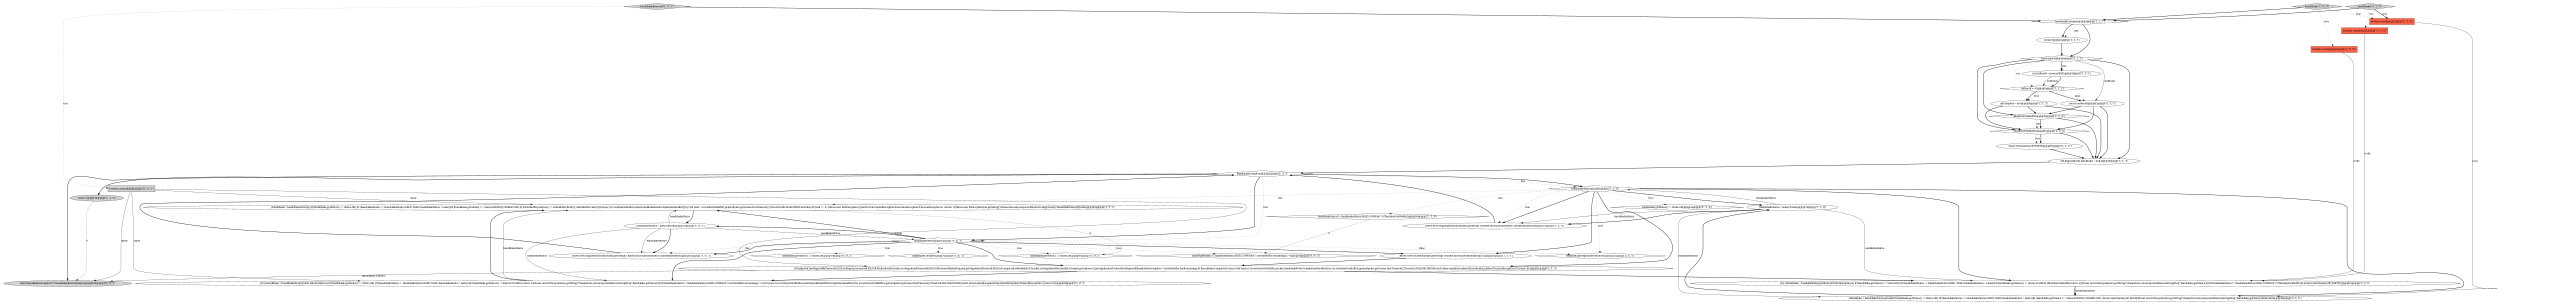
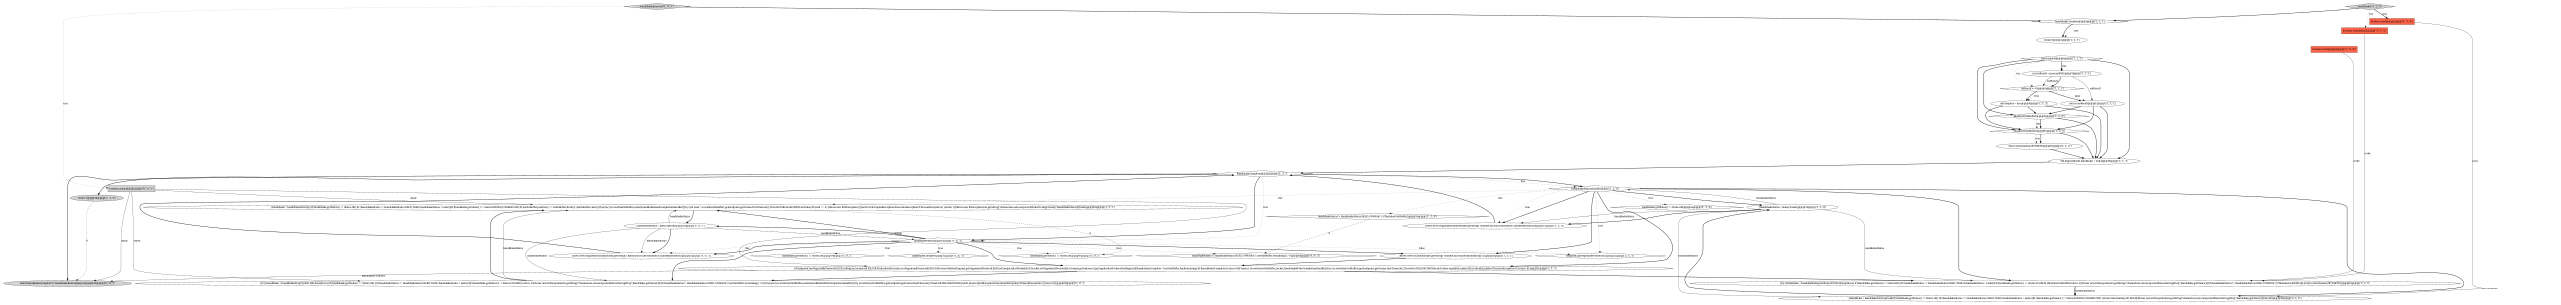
(2317, 7) -> none
(2089, 43) -> none
(2062, 49) -> none
(2103, 71) -> (2085, 85)
